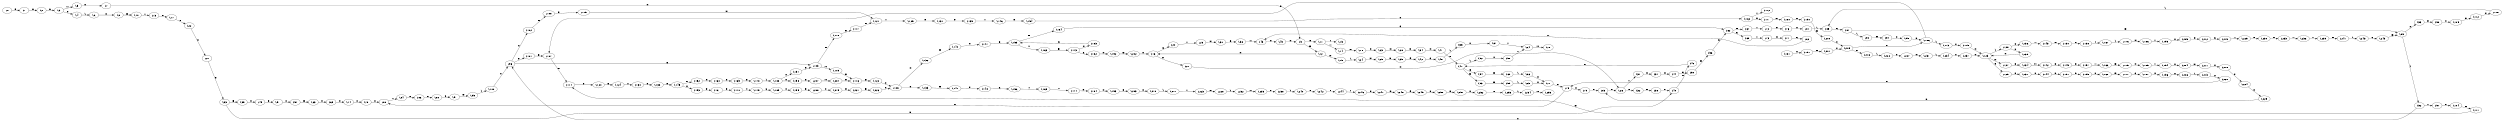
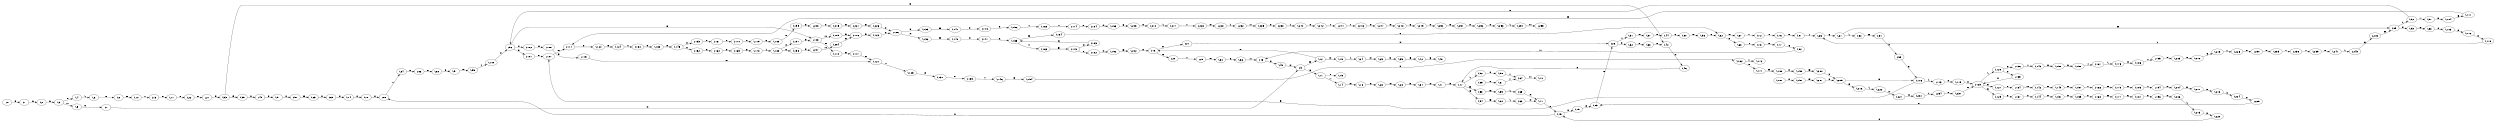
(1450, 53) -> none
